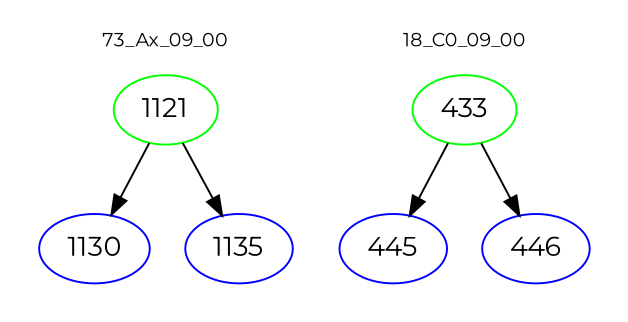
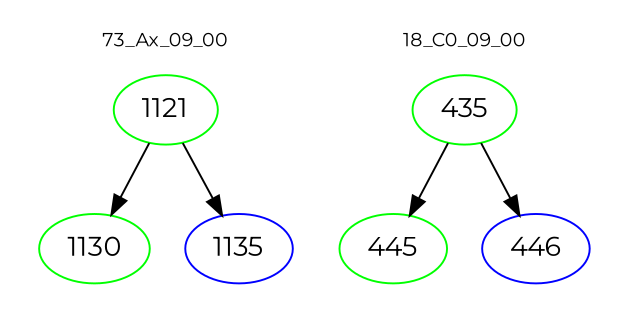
(465, 110) -> (465, 110)
(94, 249) -> (94, 249)
(393, 249) -> (393, 249)
